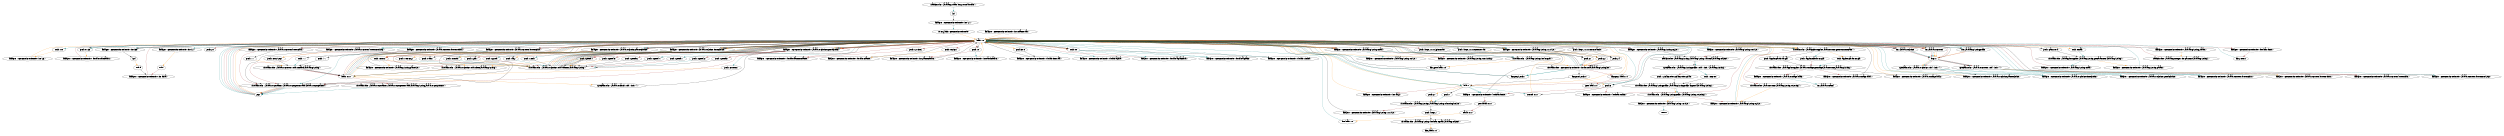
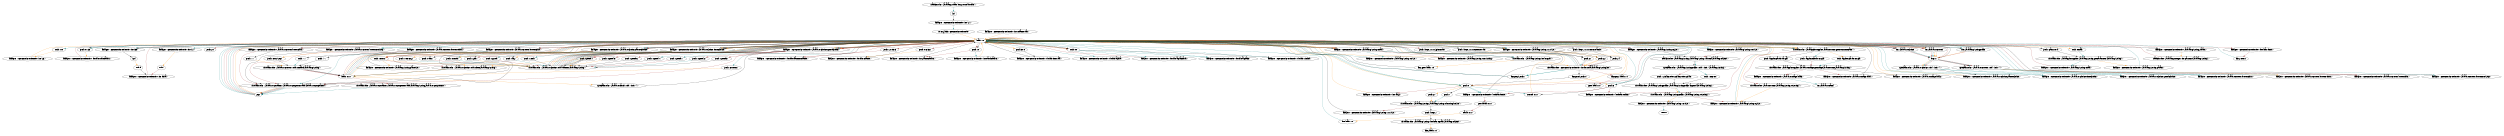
(1466, 86) -> (1466, 86)
